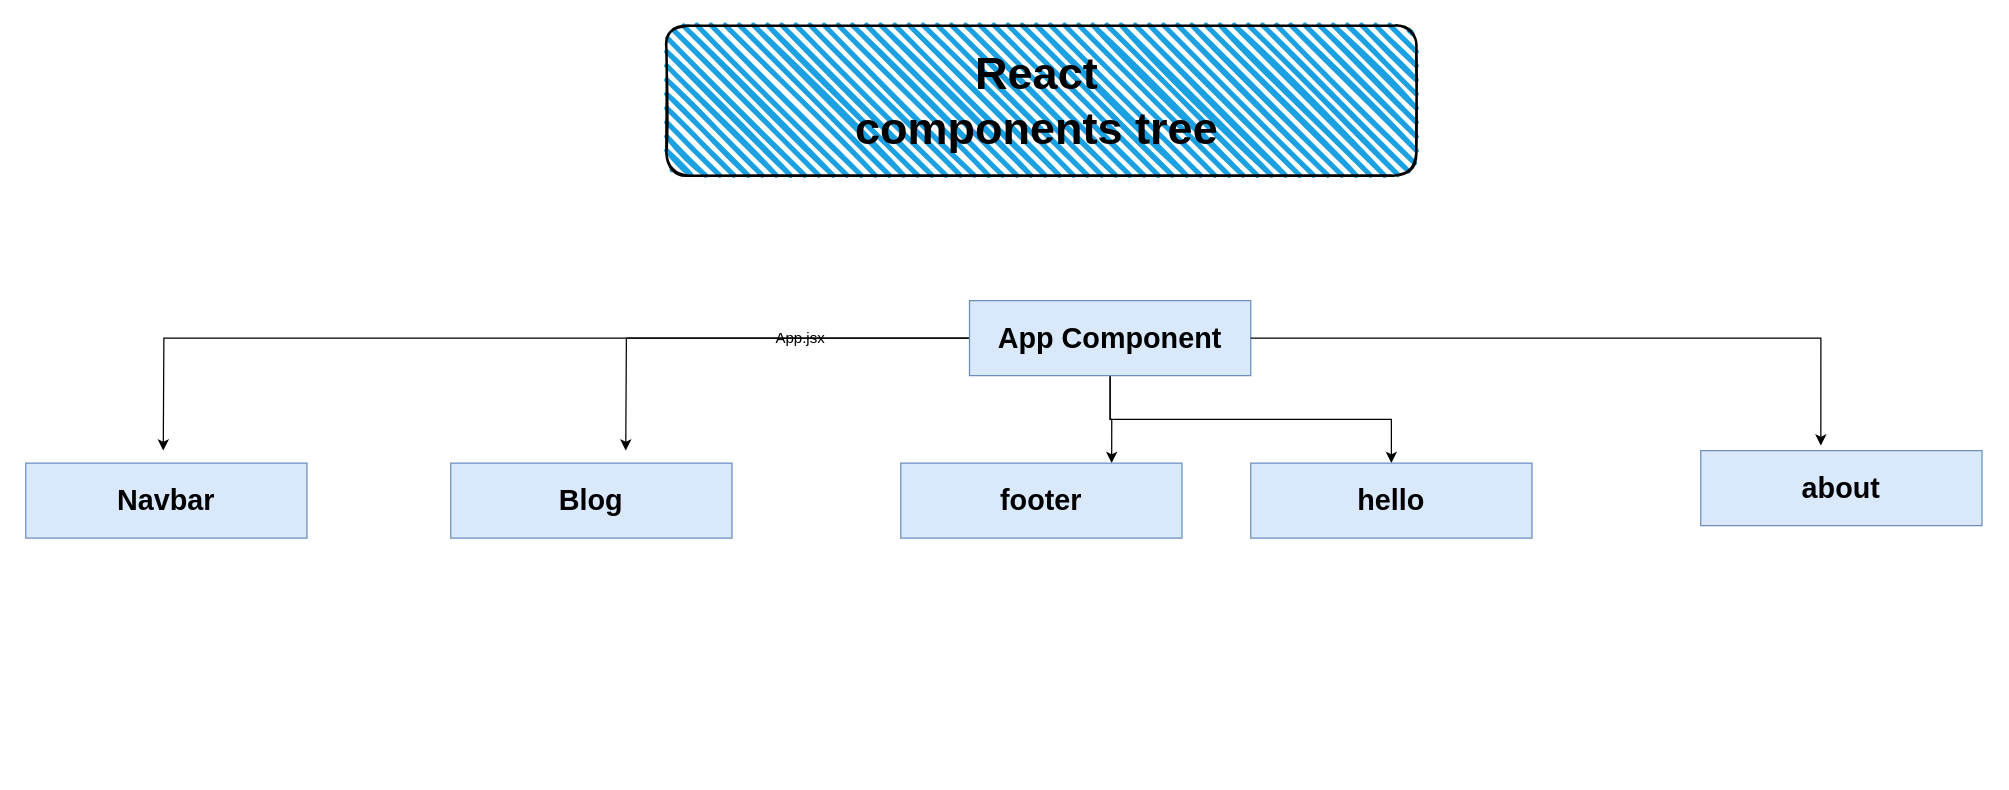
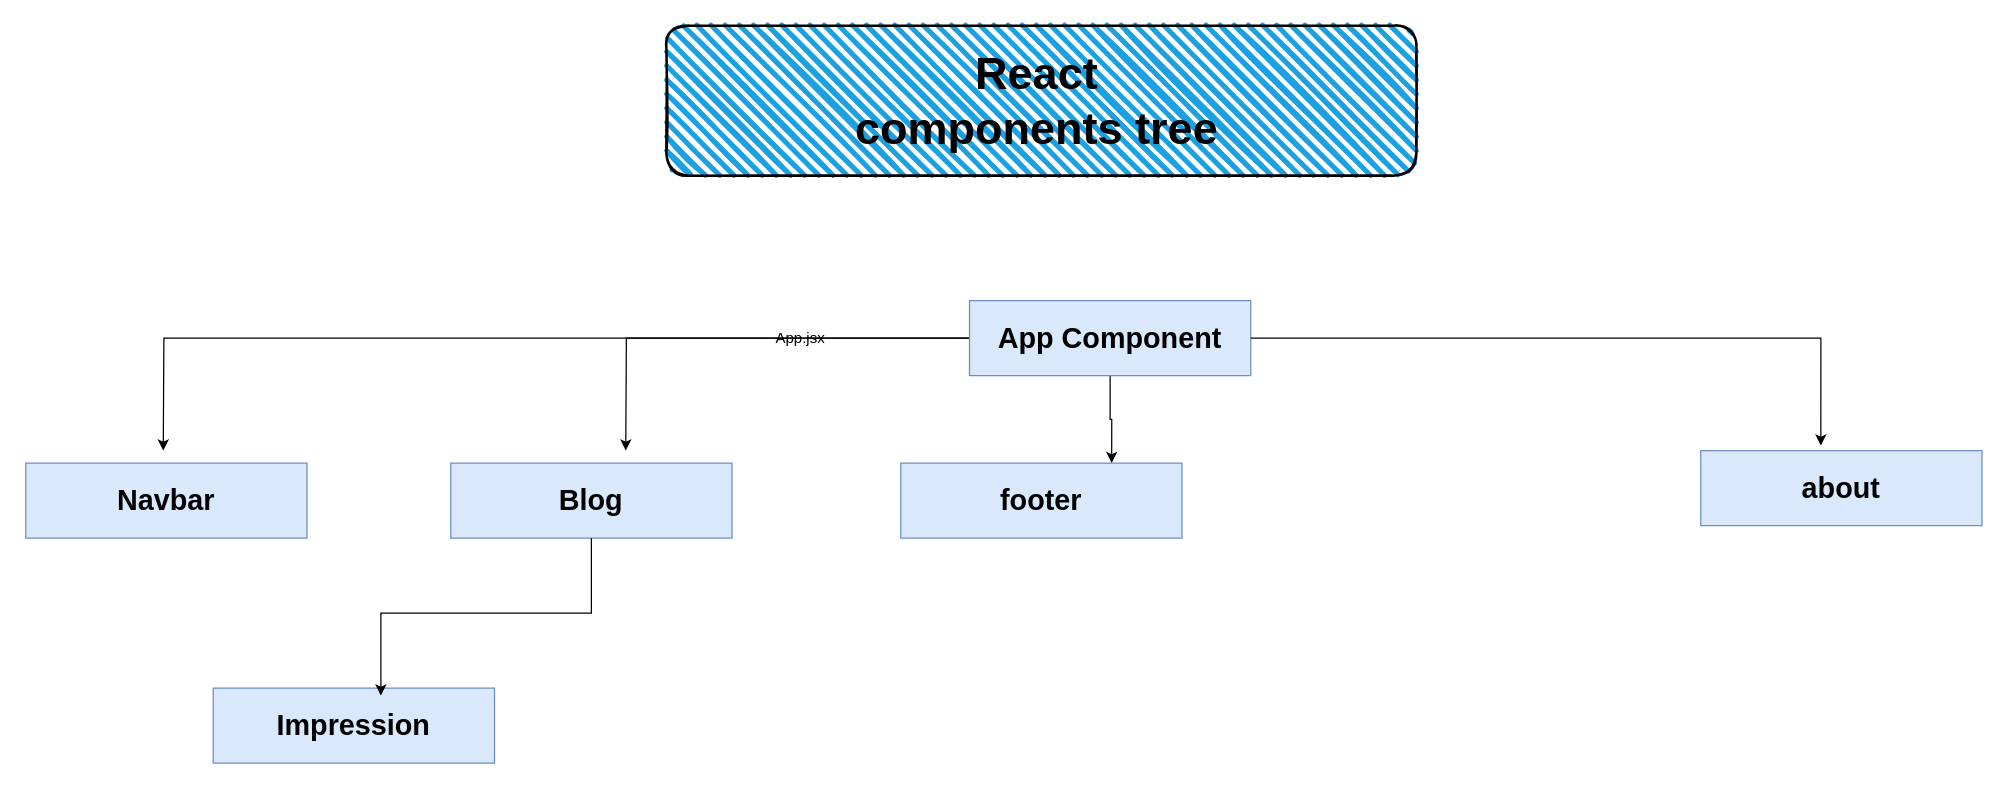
(1270, 419) -> none
(1391, 501) -> none
none -> (487, 613)
none -> (354, 726)
